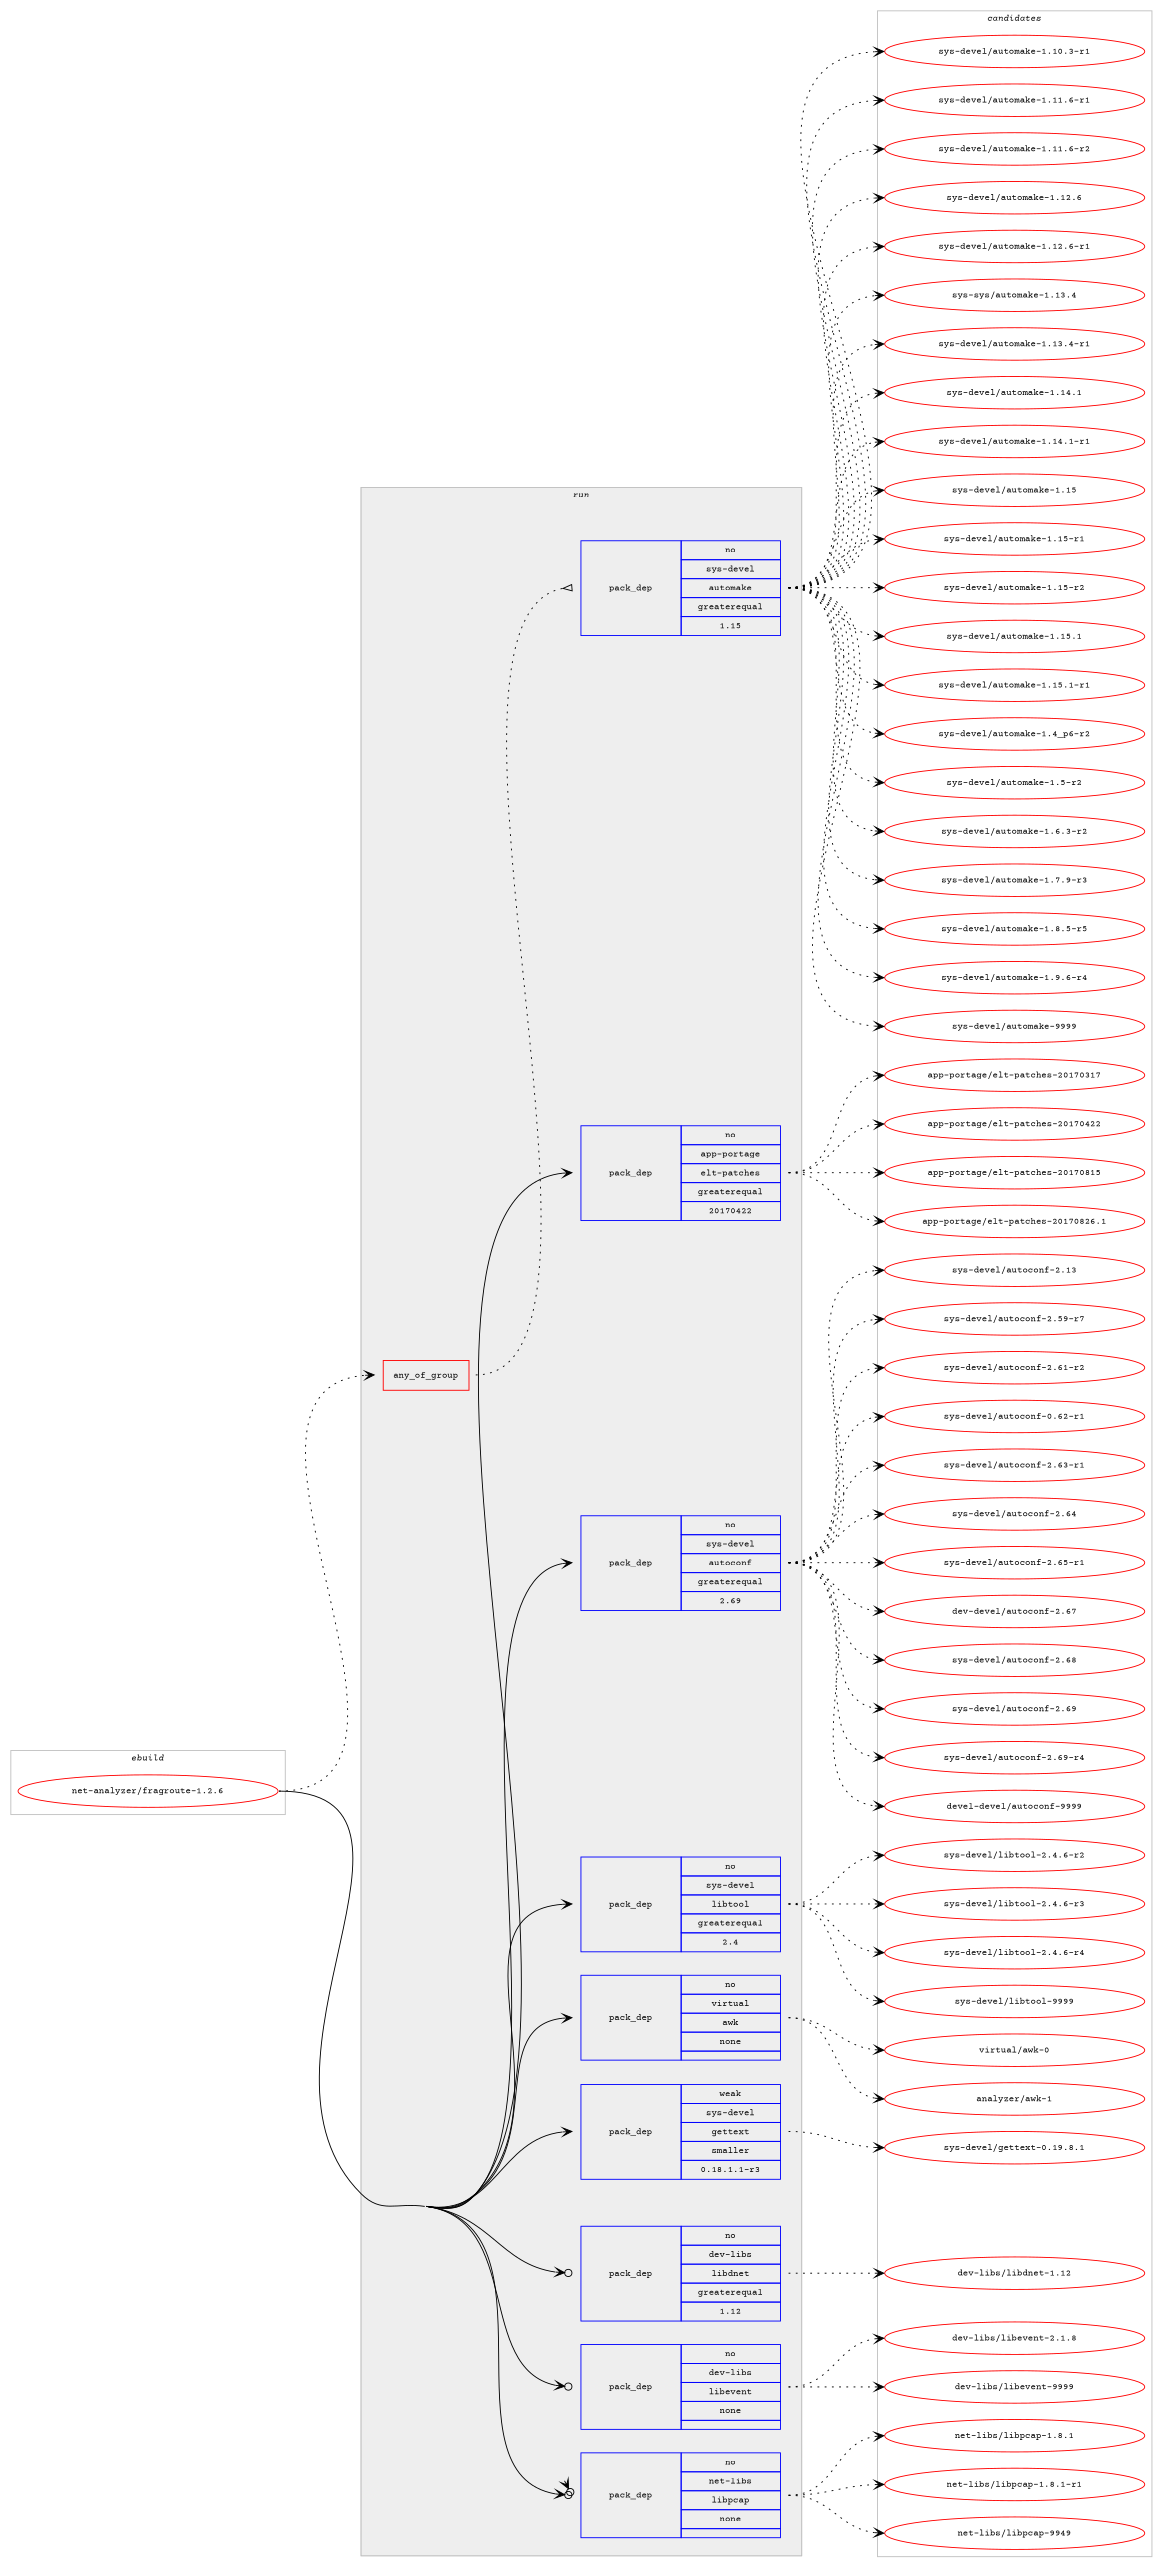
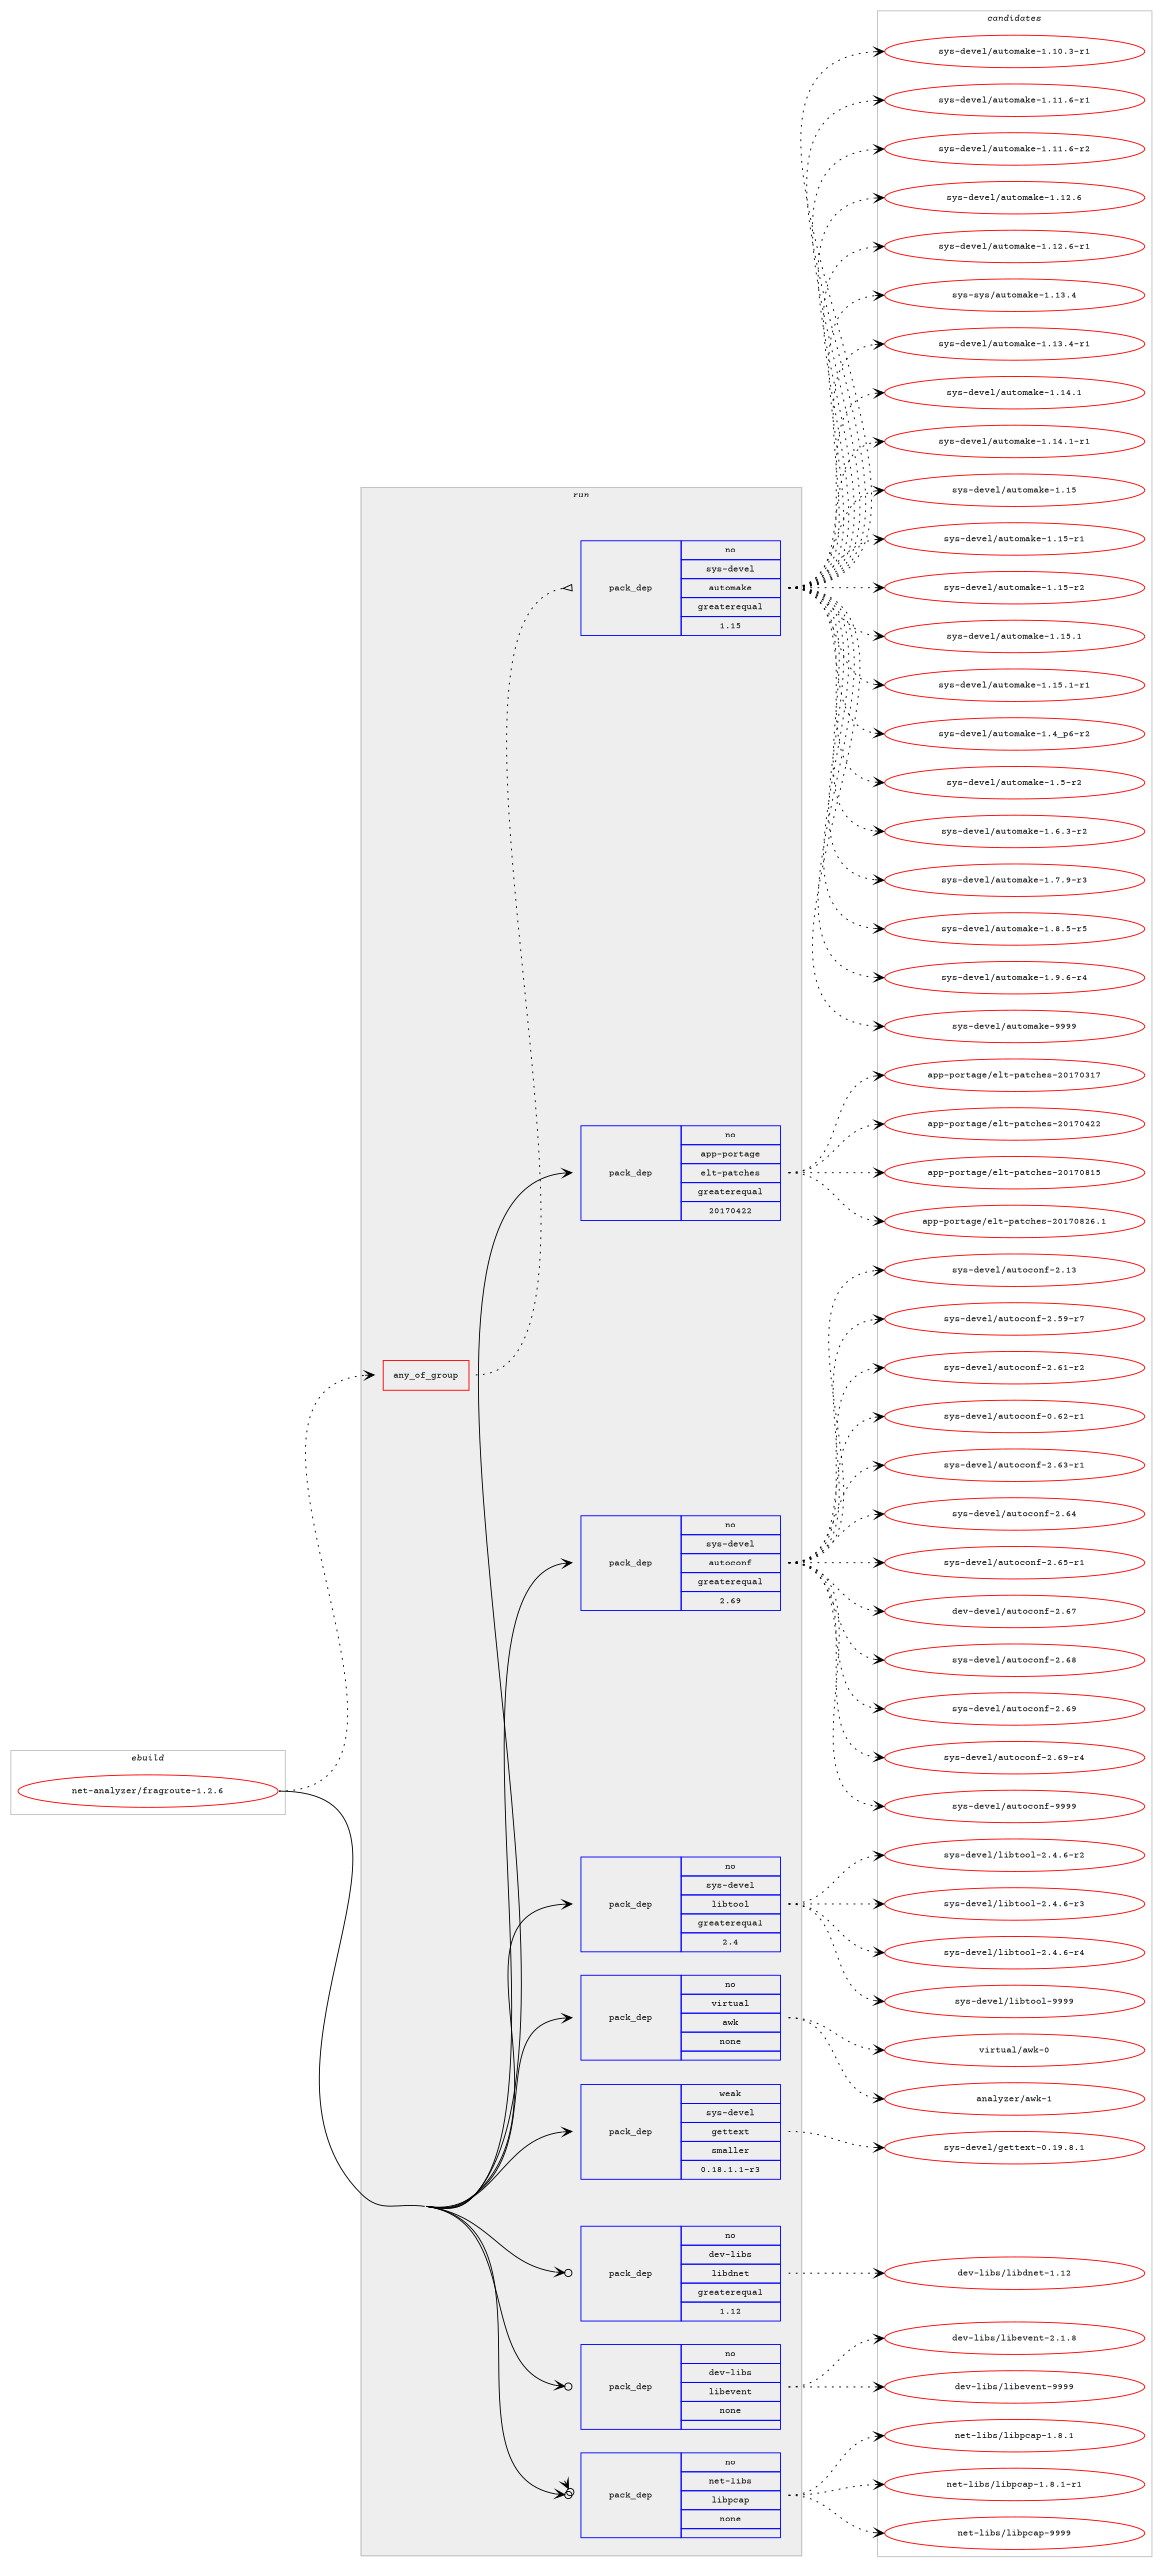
(1015, 1806) -> (1015, 1806)
(1015, 2533) -> (1015, 2533)
